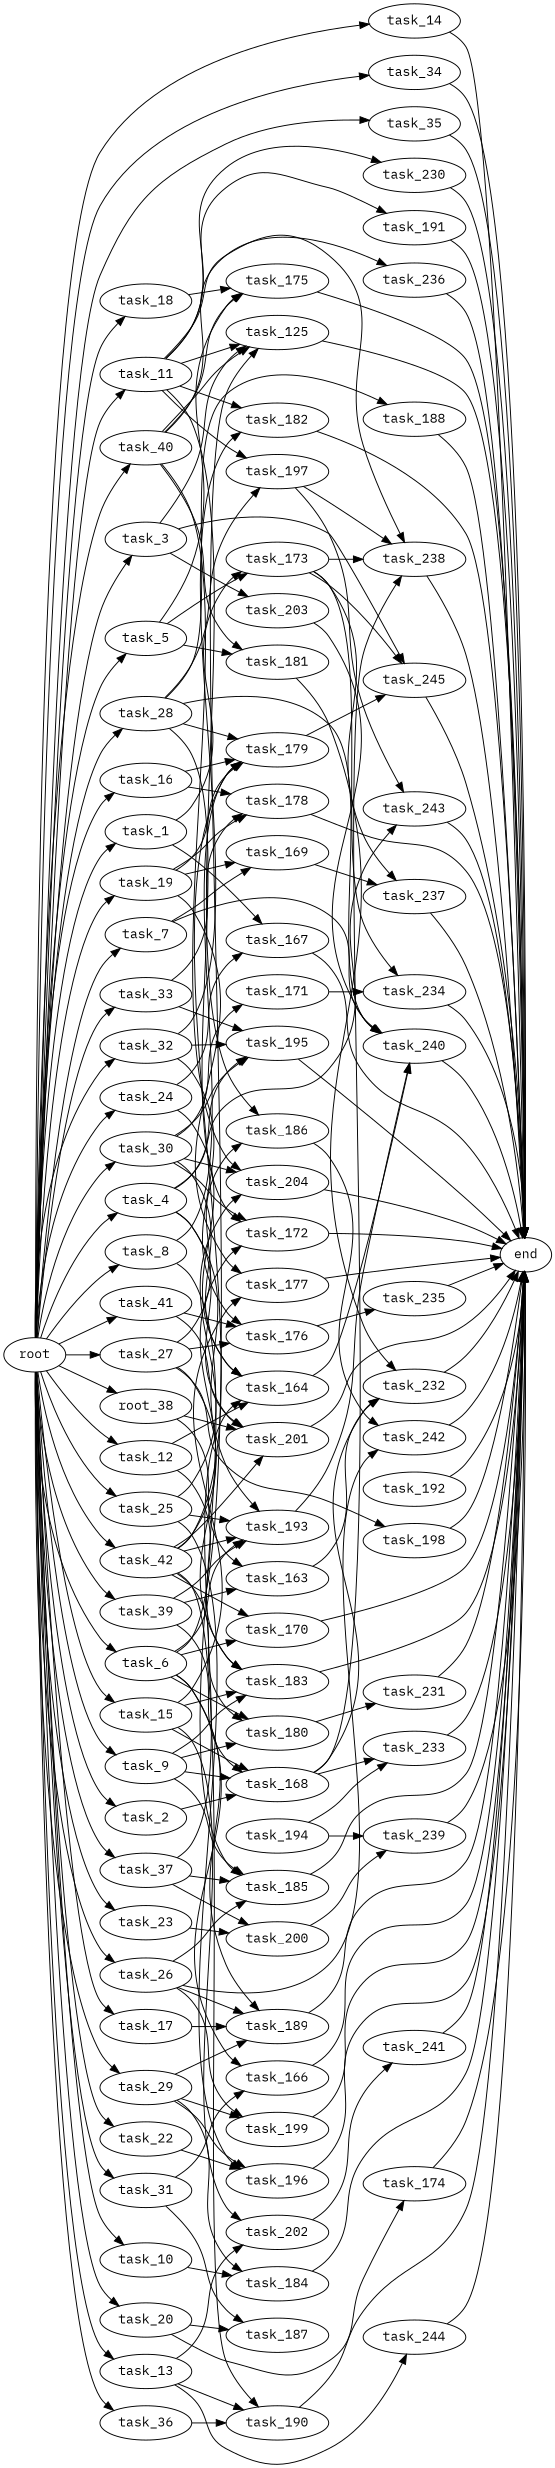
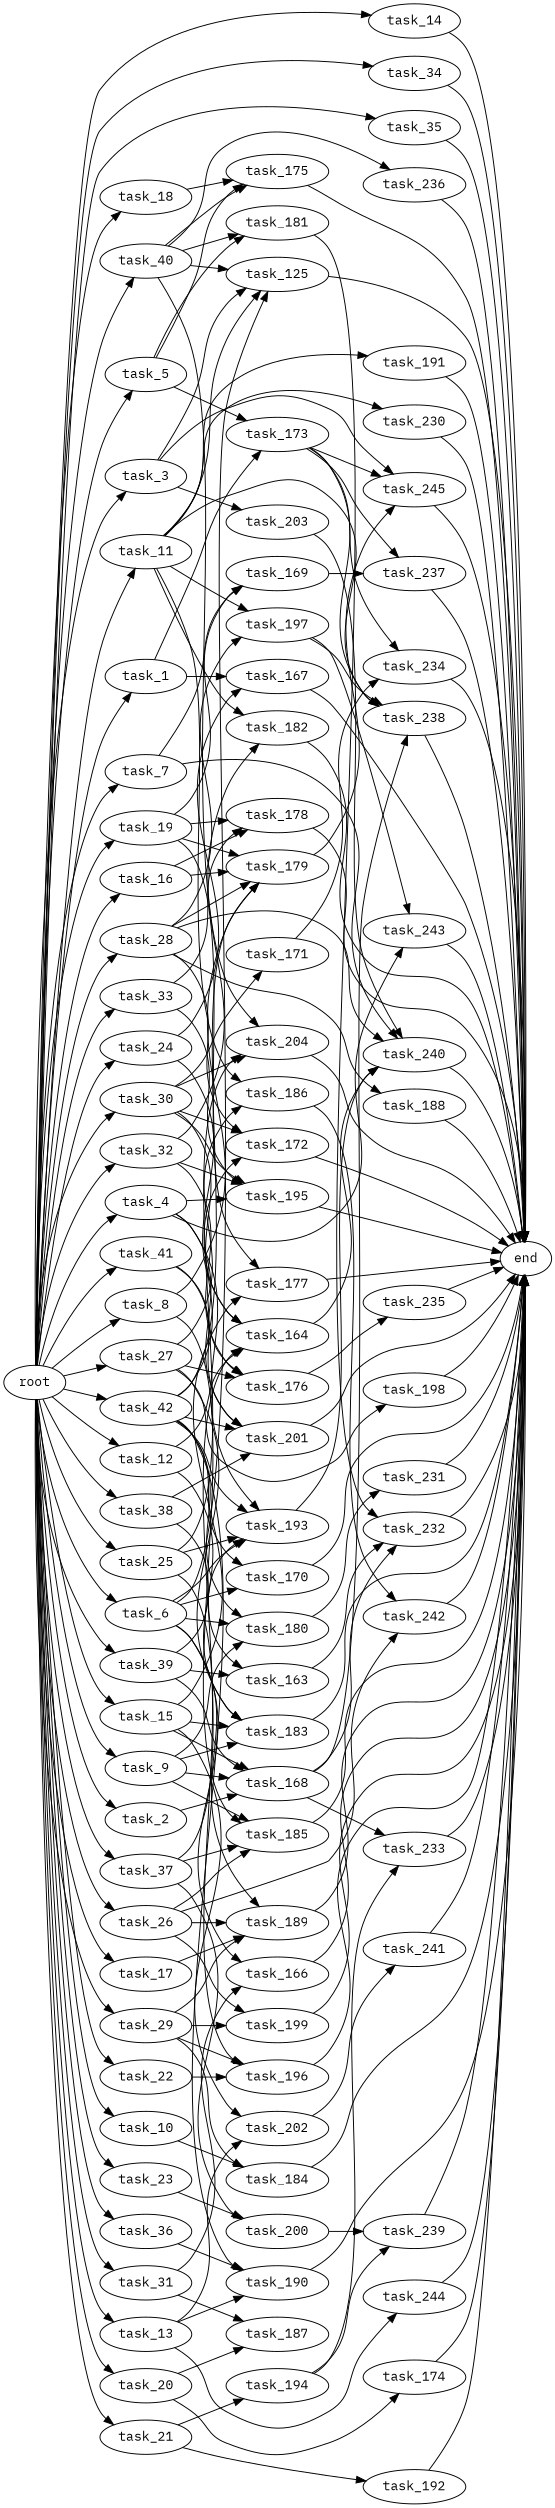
(146, 1406) -> (146, 1511)
none -> (146, 2437)
